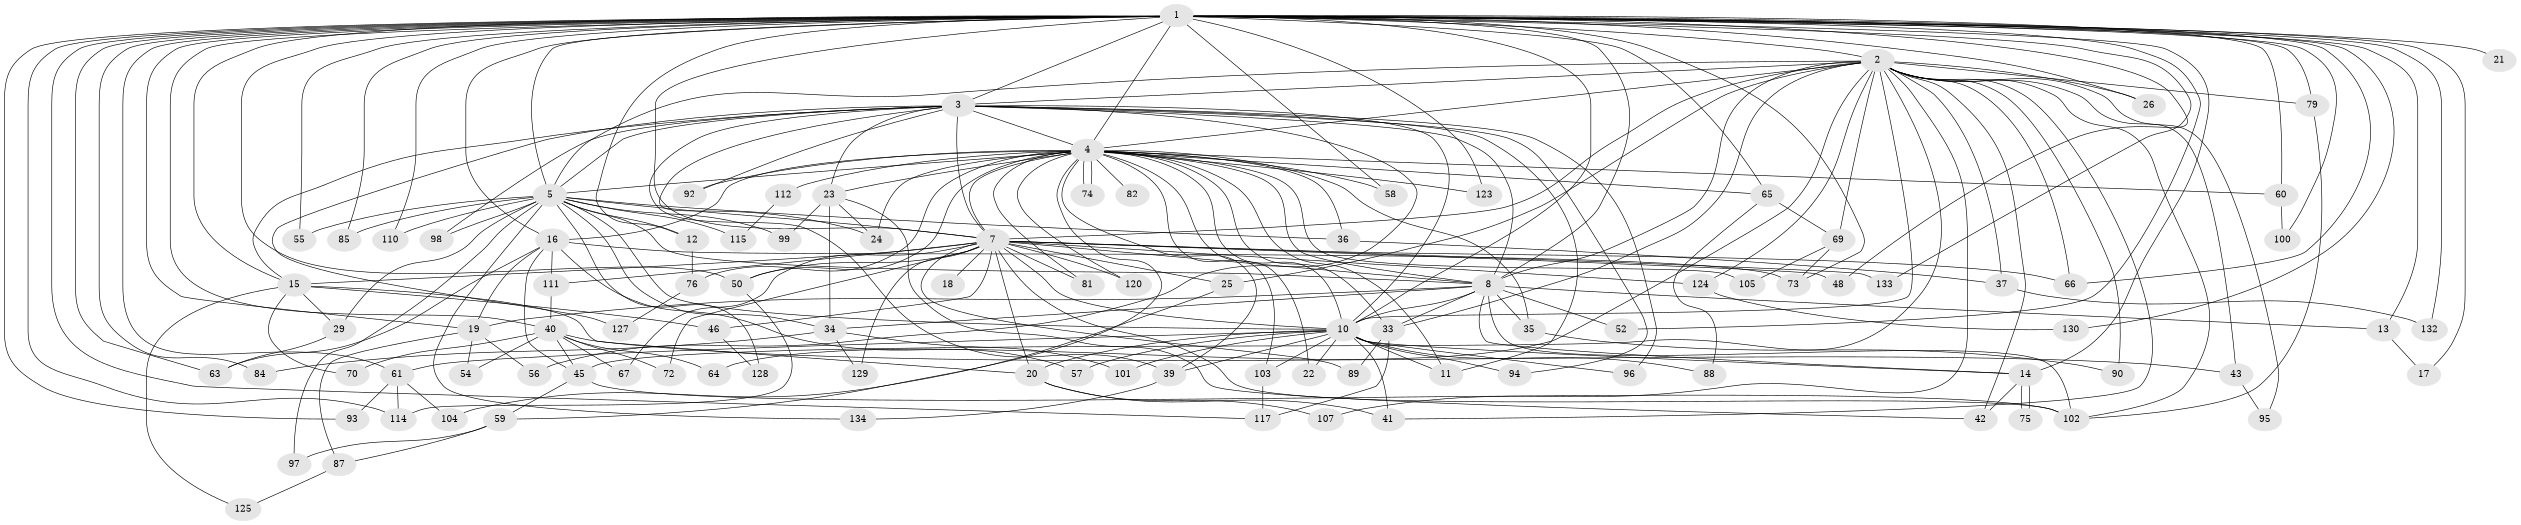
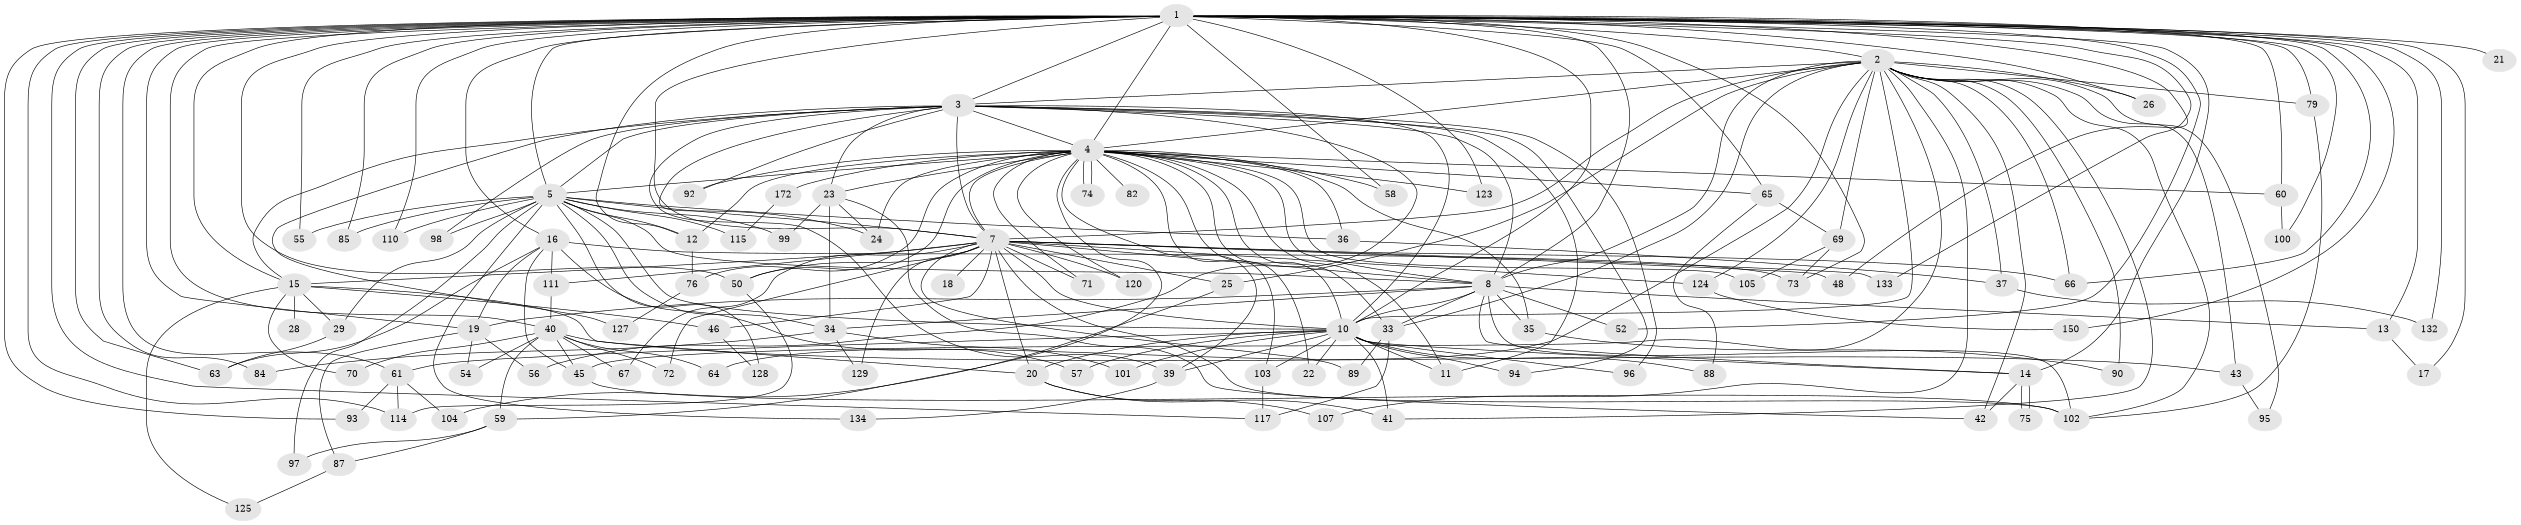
(1192, 78) -> none
(725, 190) -> (877, 163)
(783, 195) -> (783, 195)
(1088, 285) -> (1088, 285)
none -> (294, 330)
(2071, 330) -> (2071, 330)
(547, 393) -> (510, 368)
